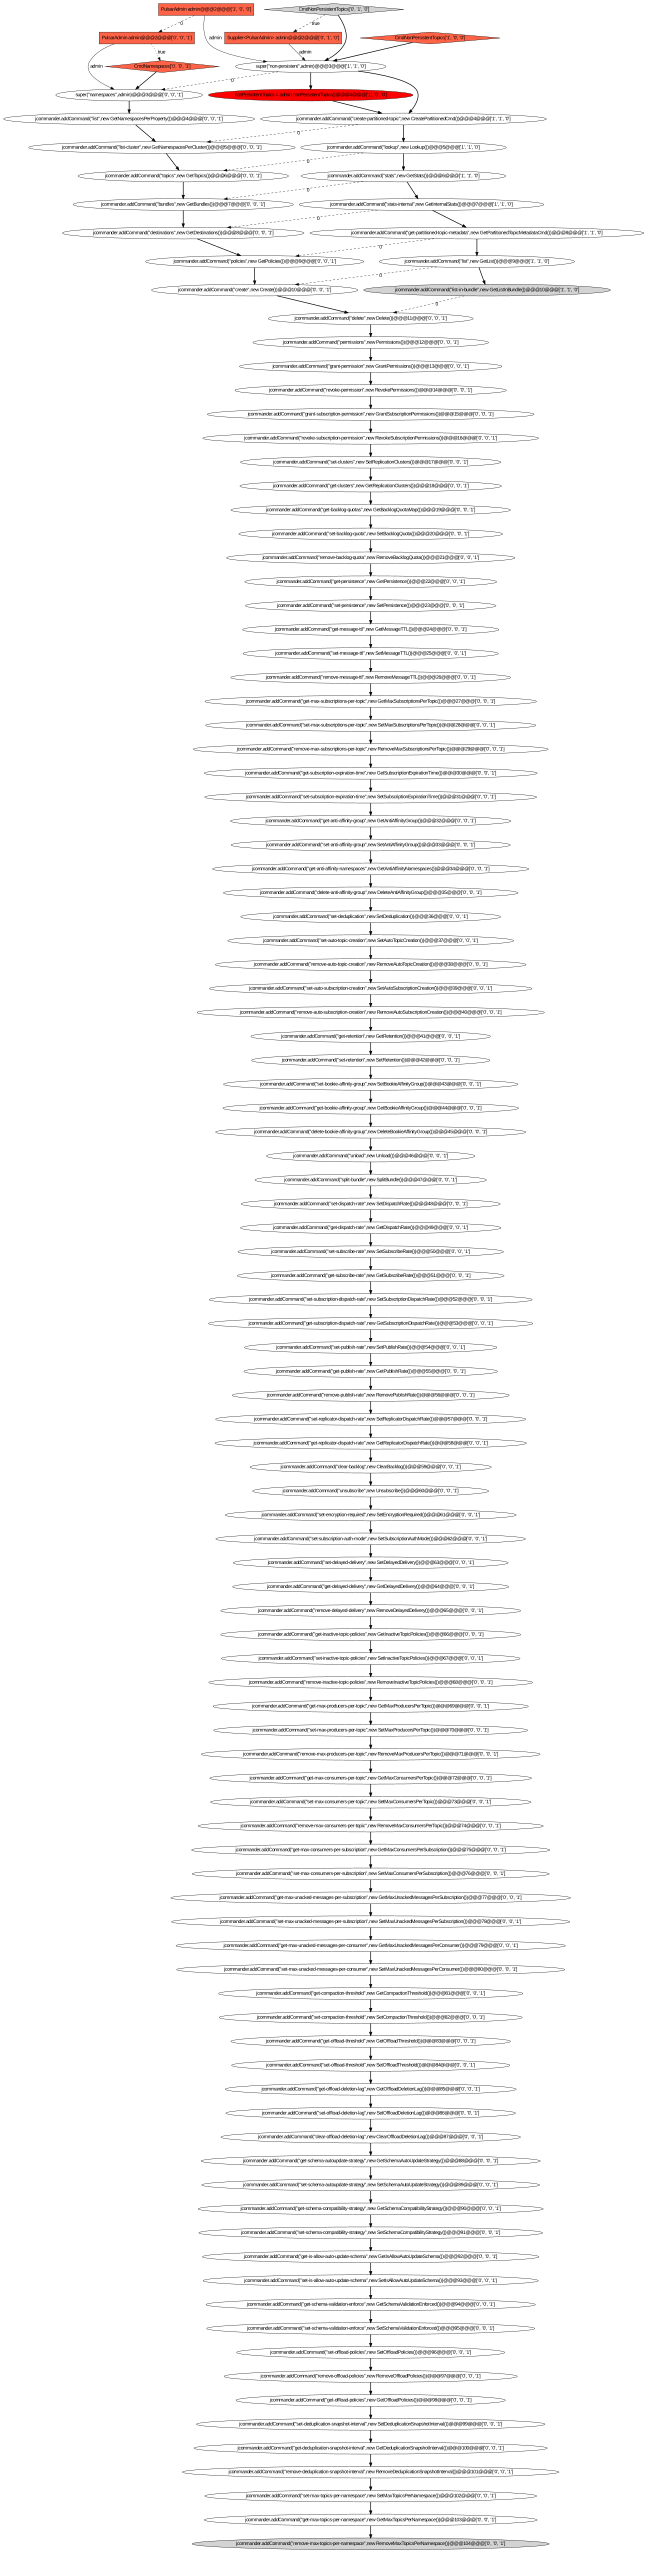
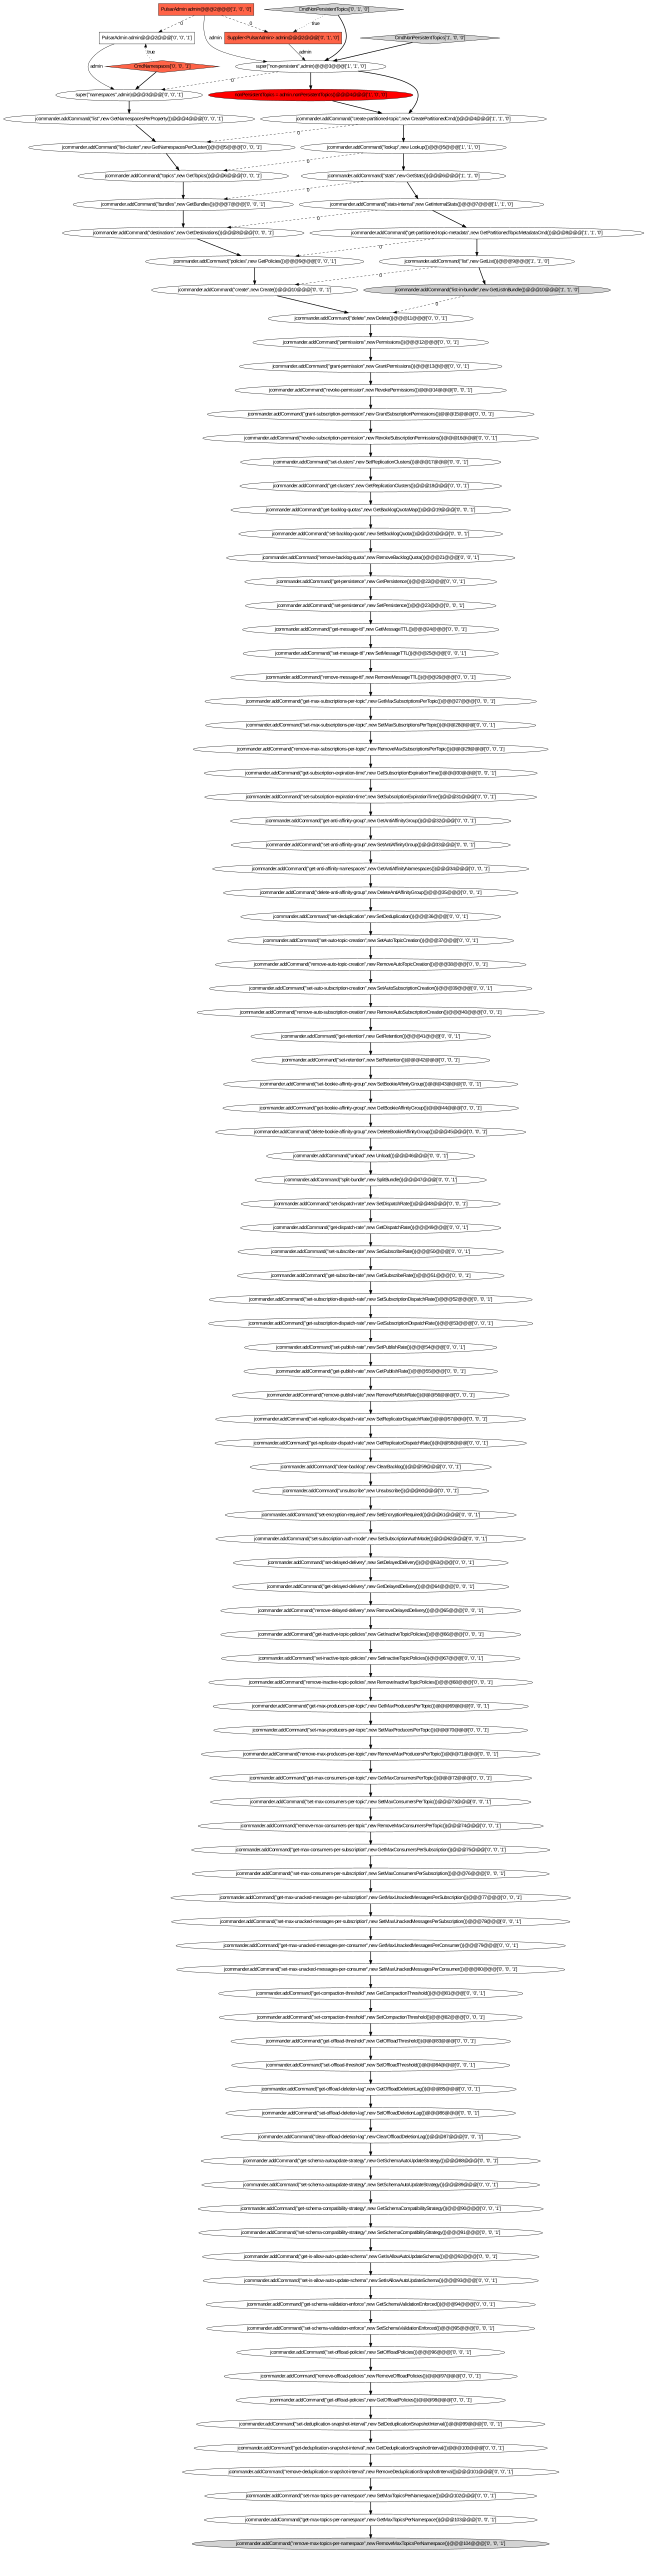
none -> (243, 23)
(311, 23) -> (311, 23)
(147, 38) -> (147, 38)
(430, 38) -> (430, 38)
(155, 51) -> (148, 55)
